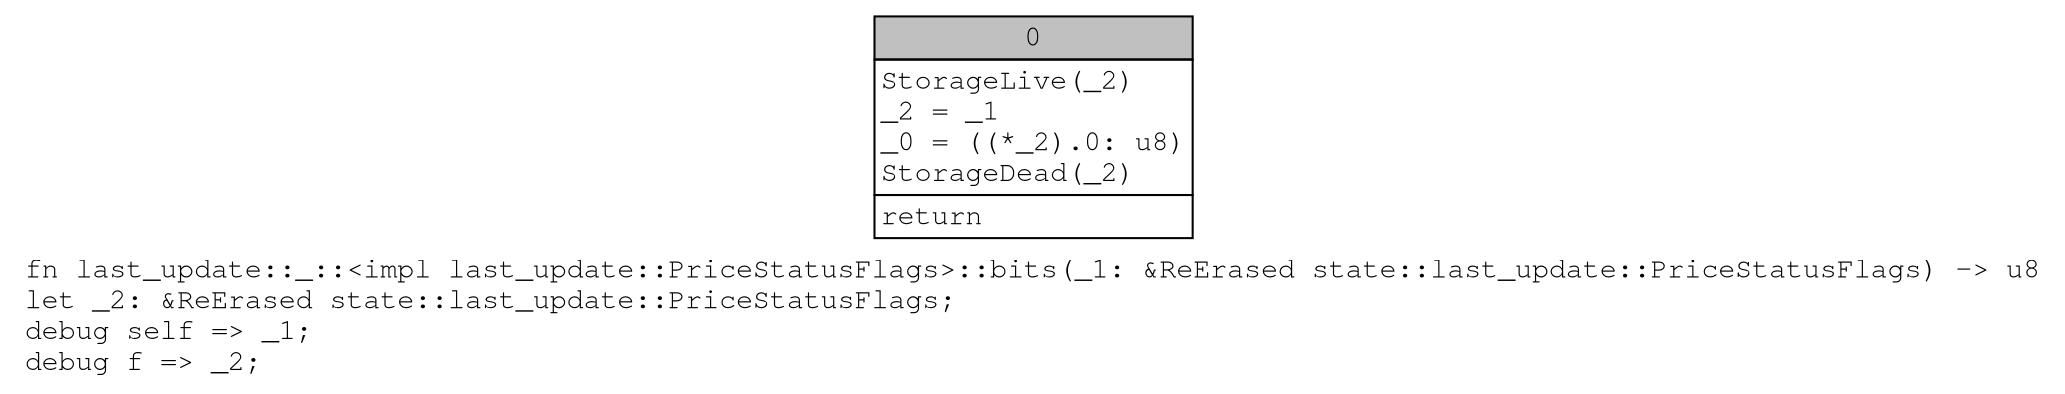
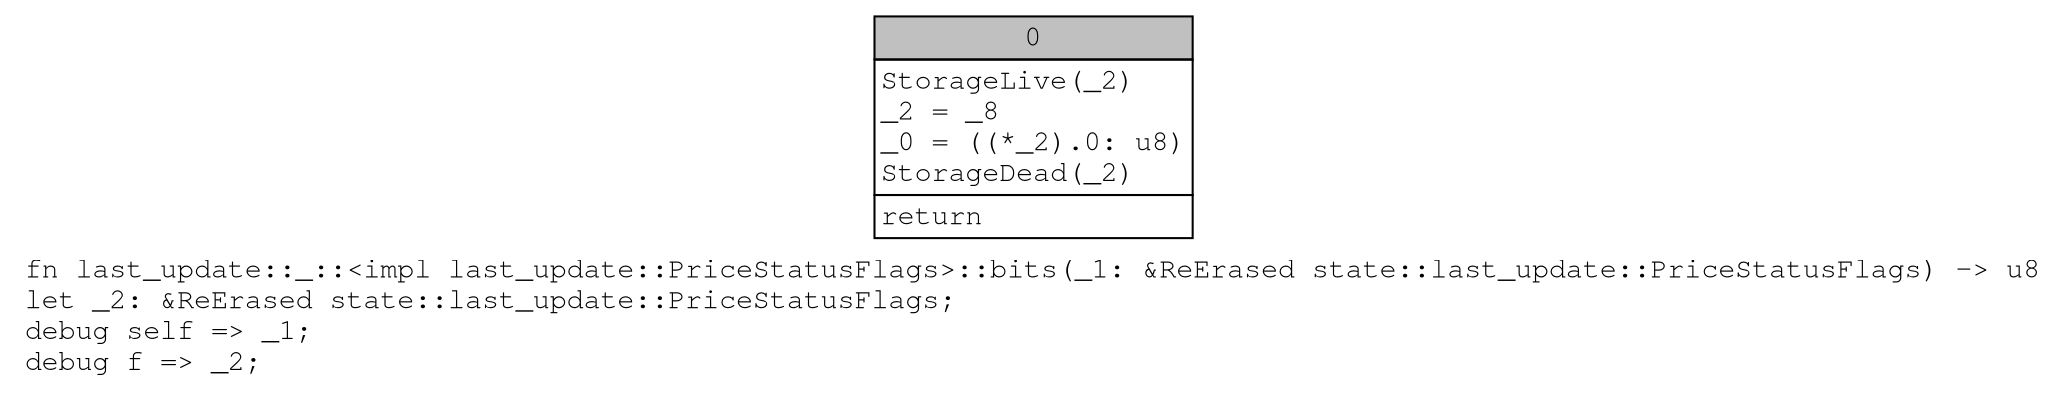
(940, 111) -> (940, 111)
